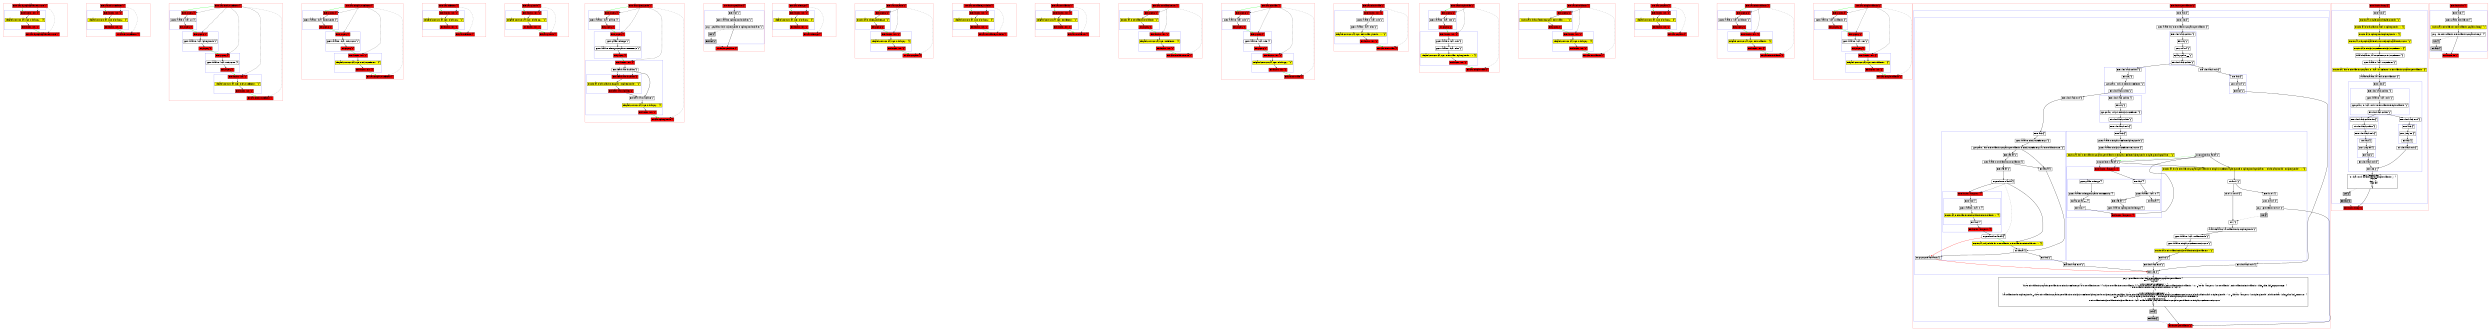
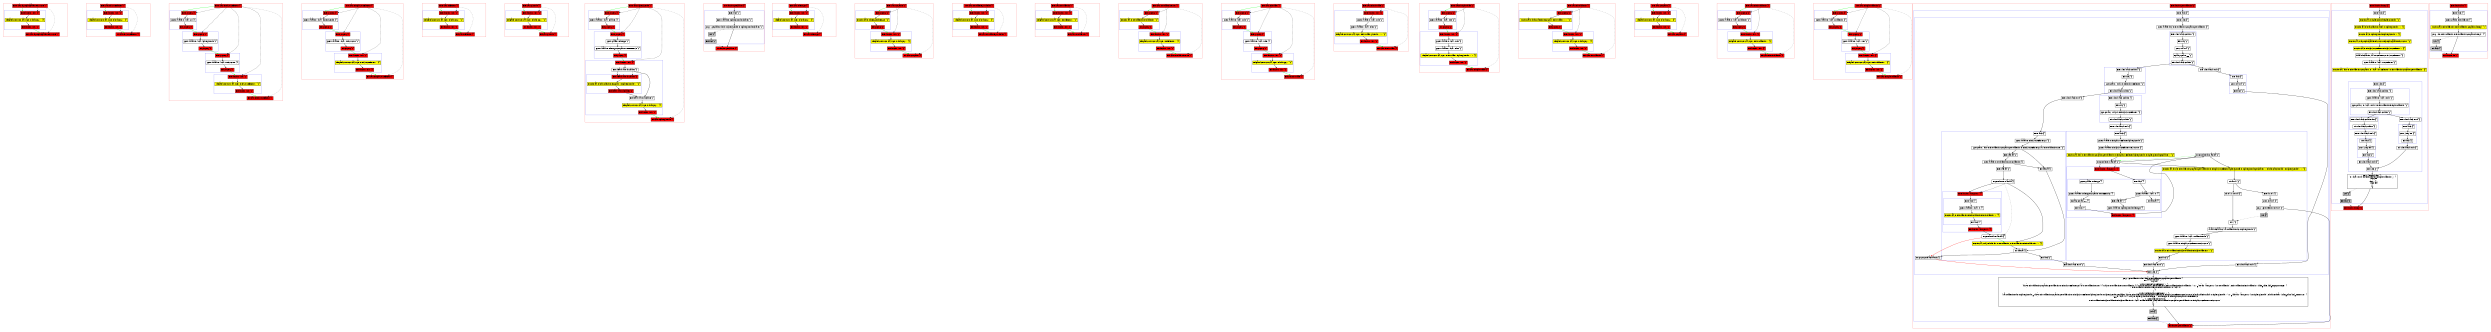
(2380, 77) -> none
